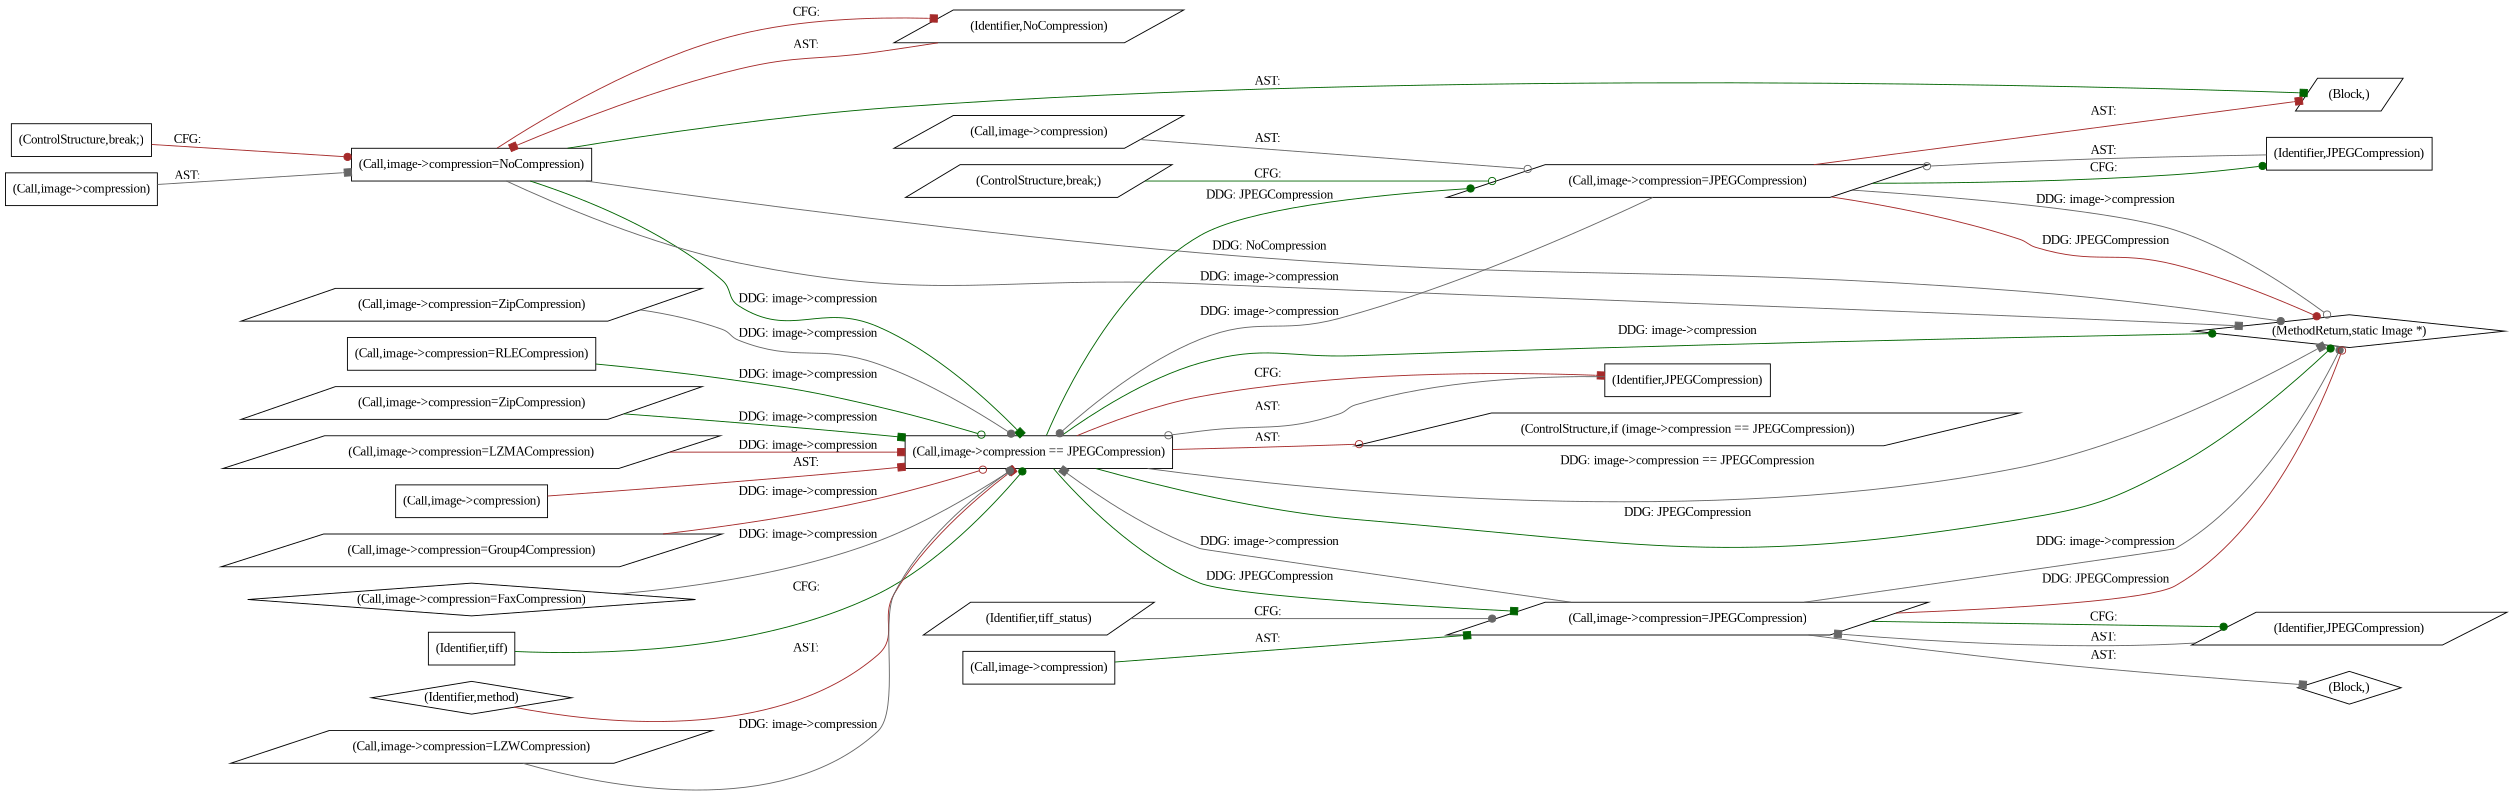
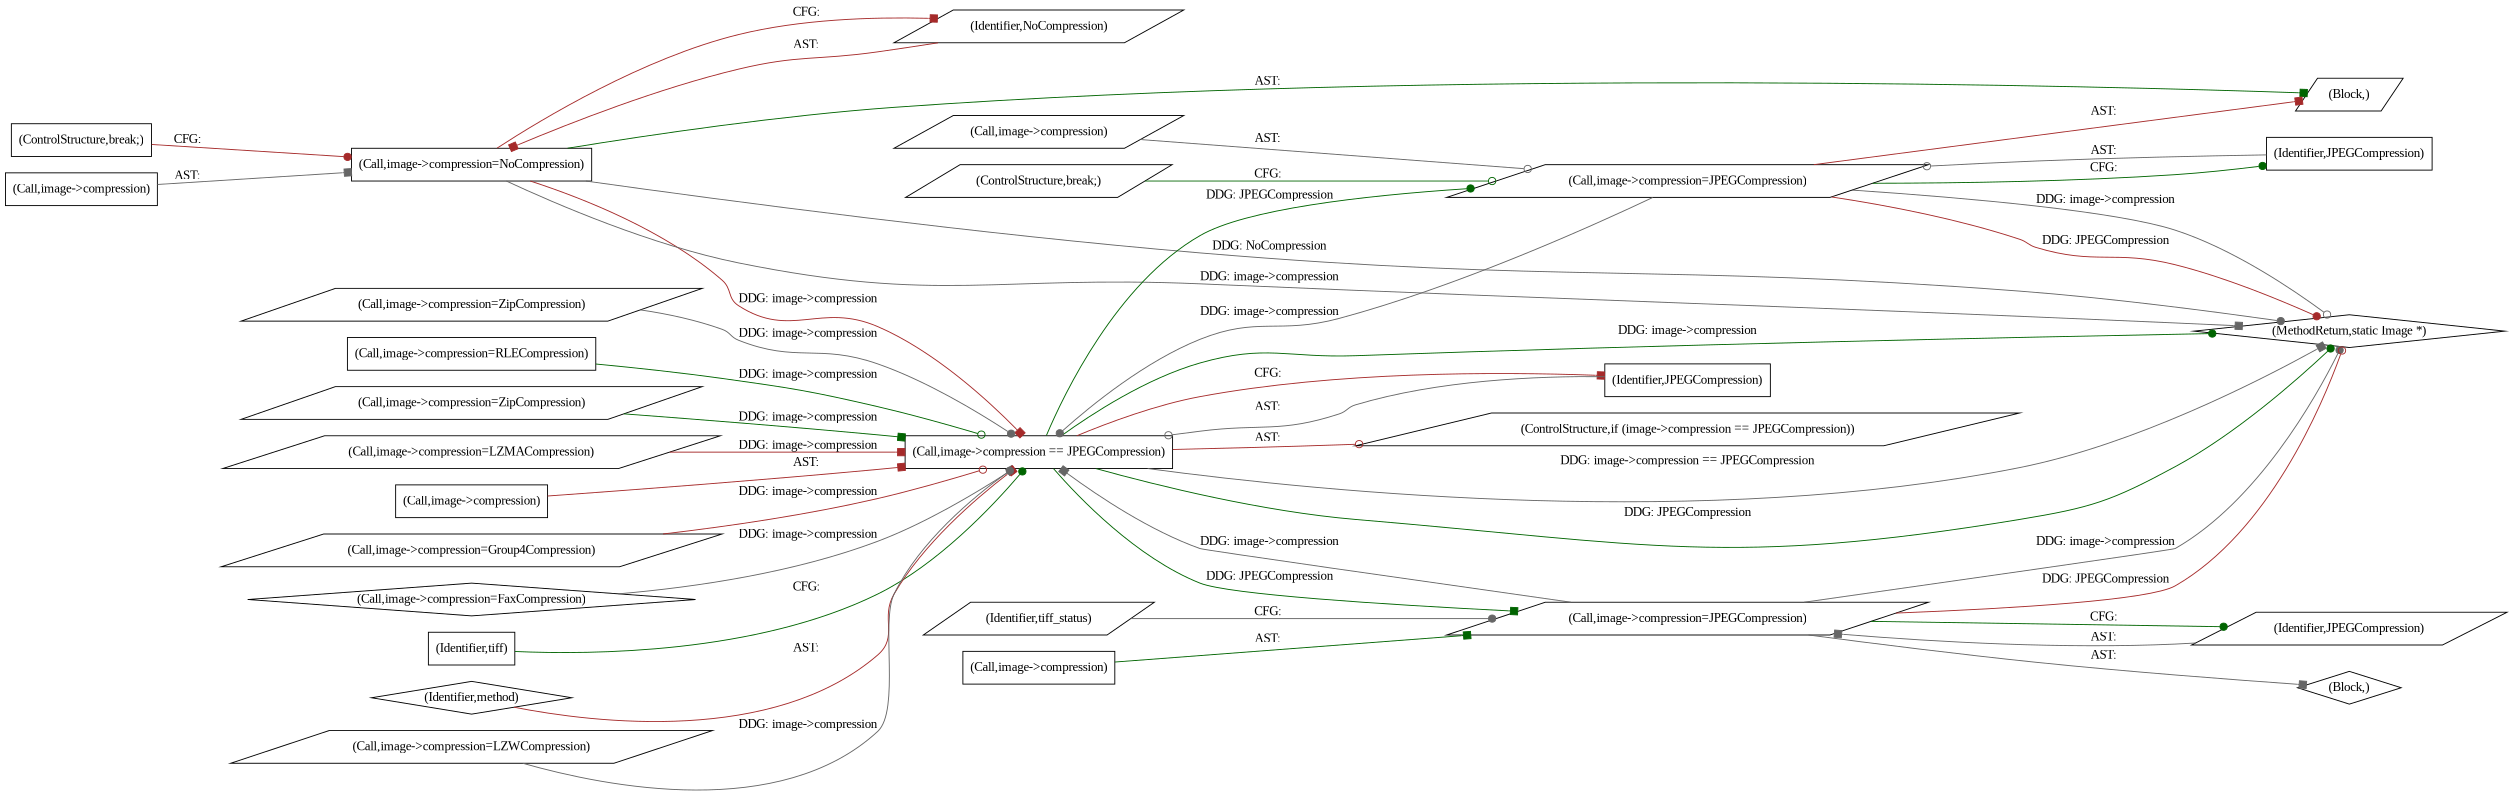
(770, 319) -> (770, 319)
